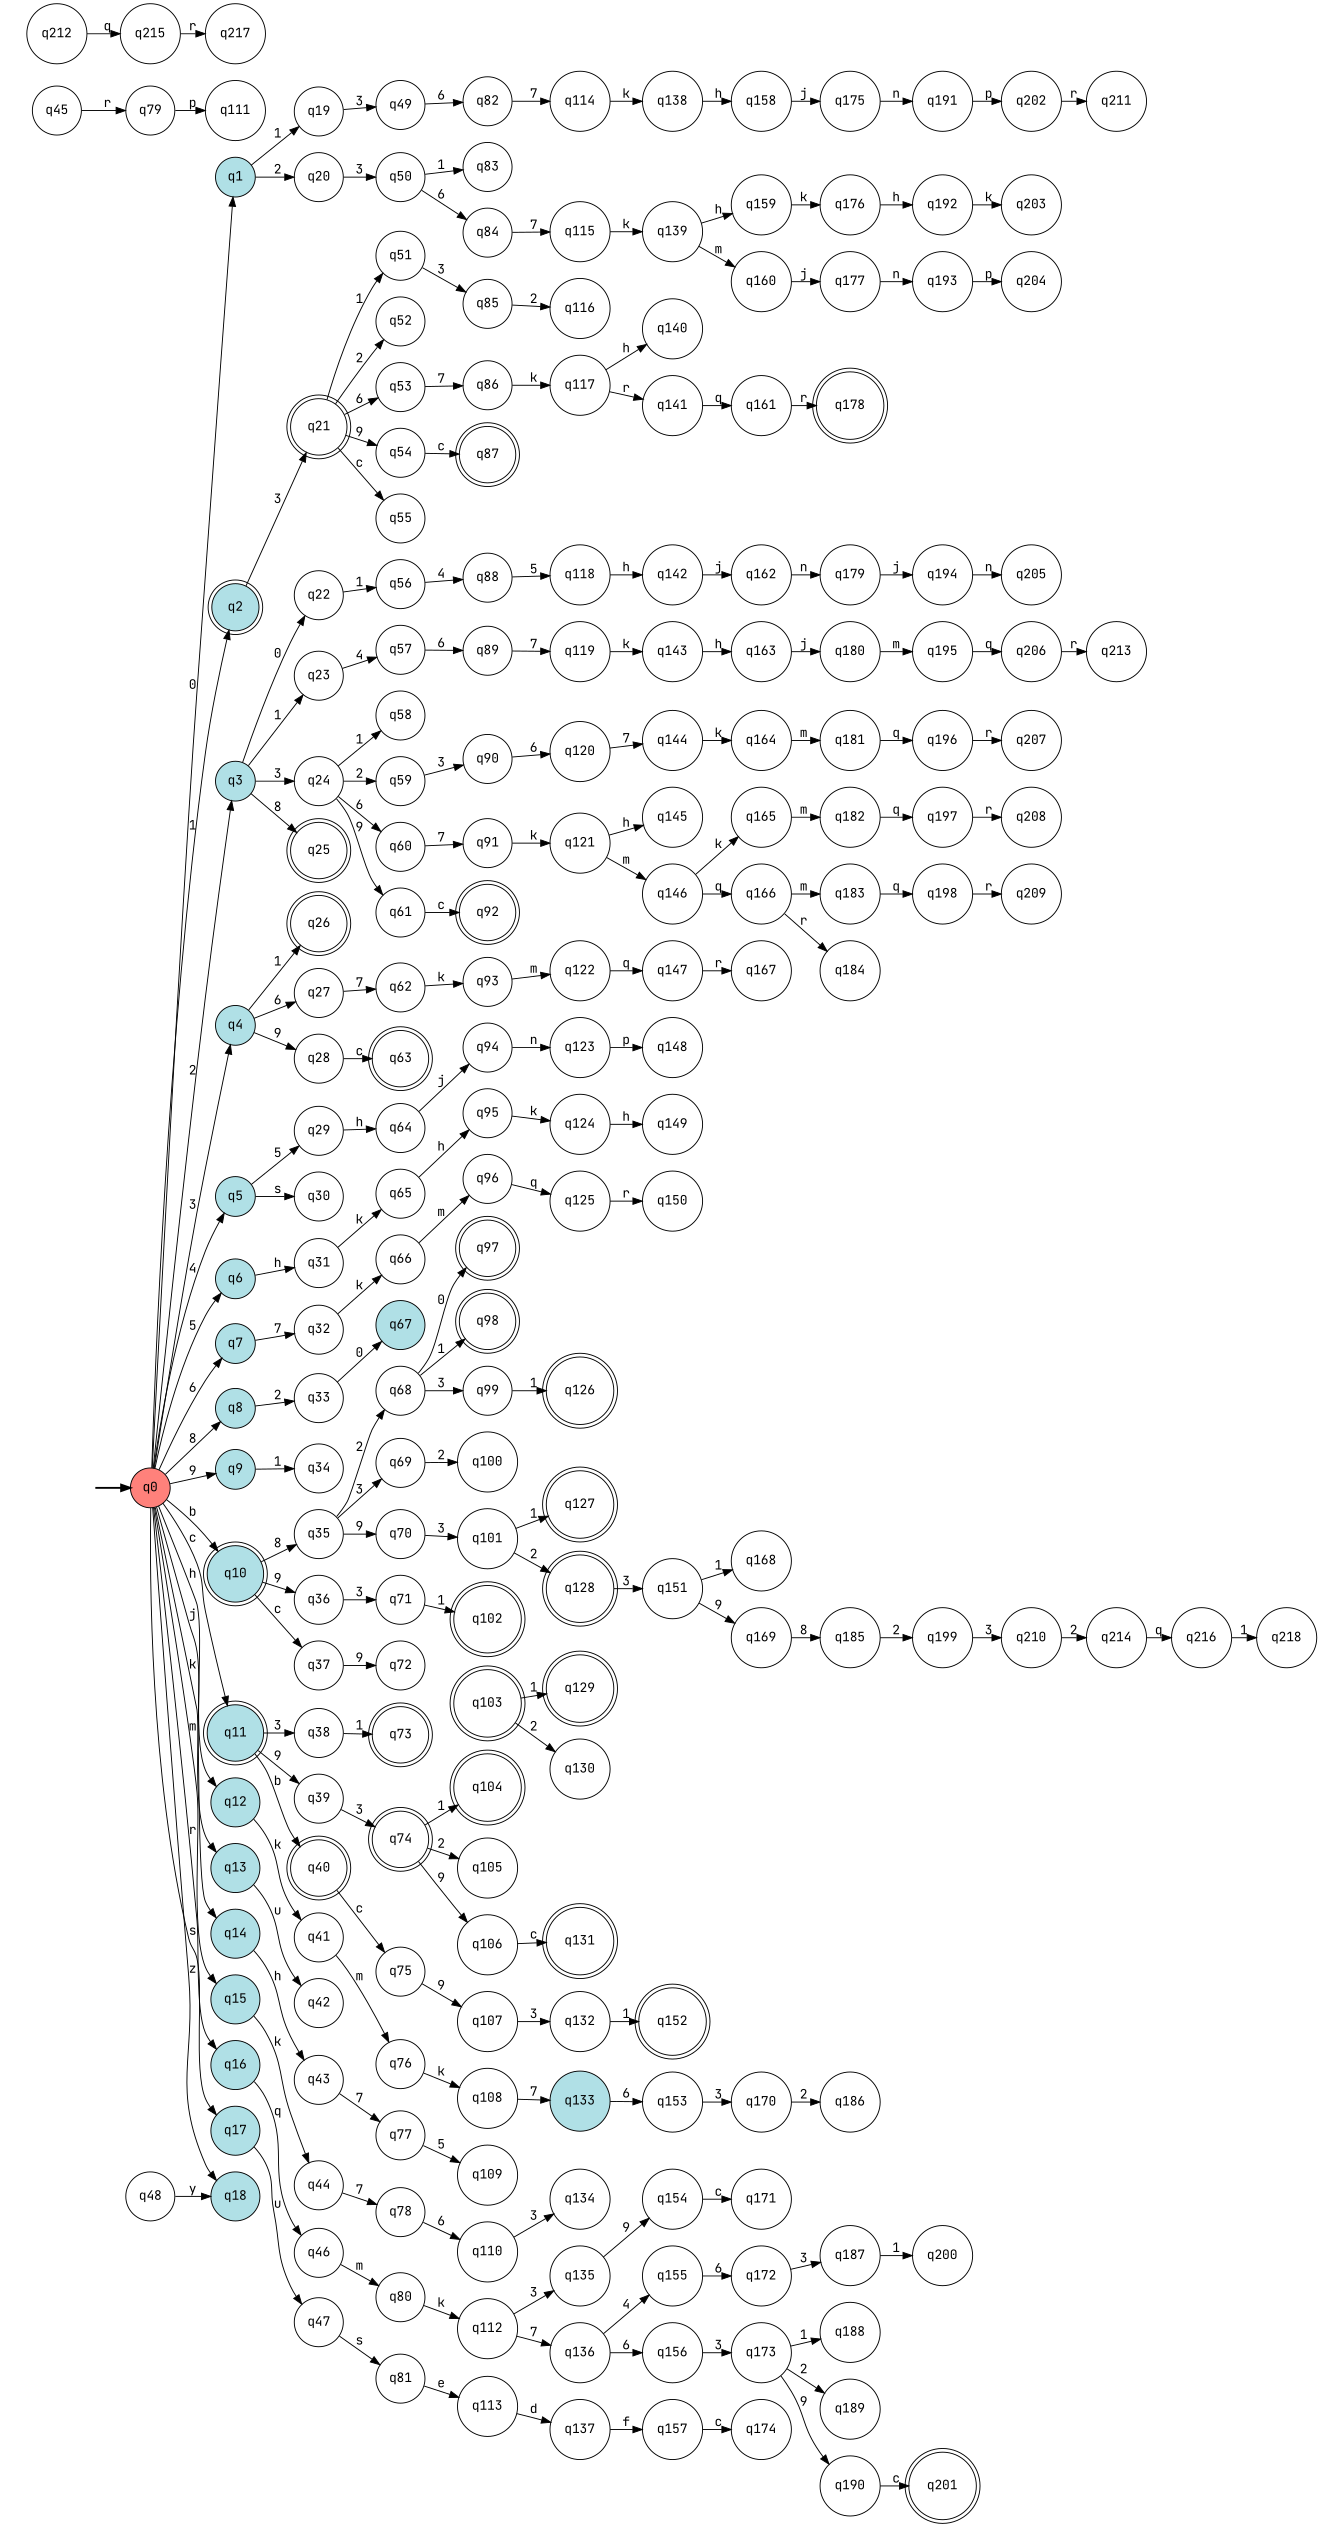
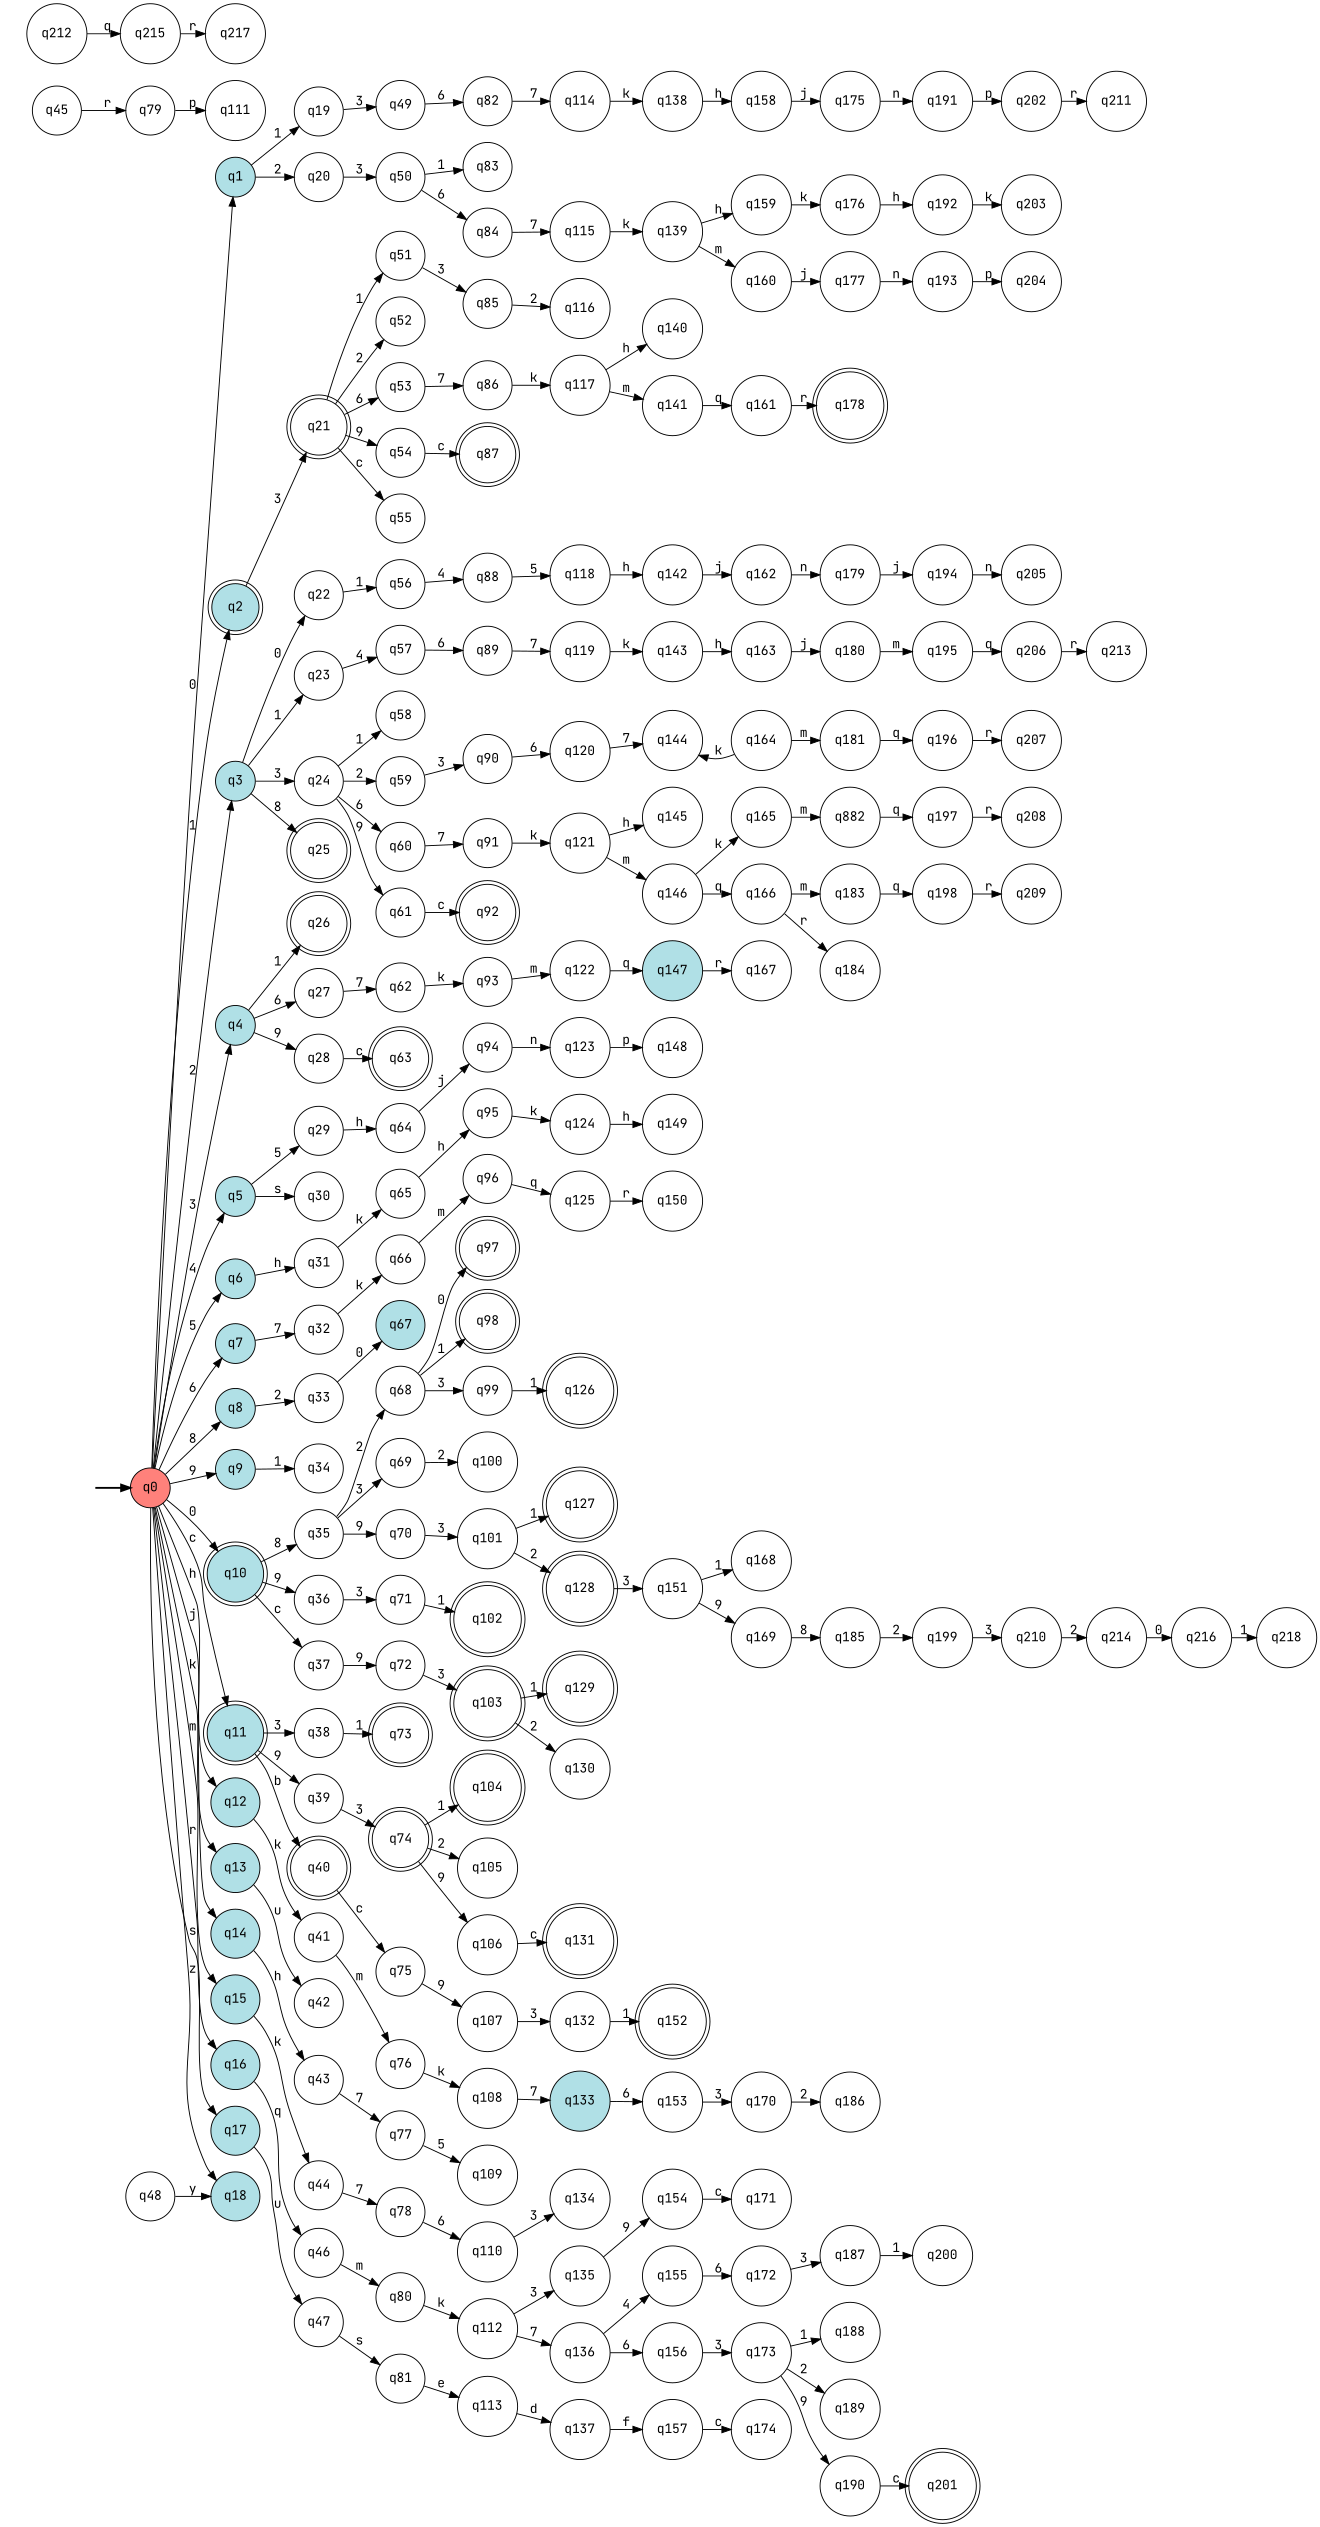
(626, 388) -> (626, 388)
(712, 740) -> (721, 758)
(850, 817) -> (850, 817)
(673, 971) -> (673, 971)
(193, 1512) -> (193, 1512)
(1159, 1631) -> (1159, 1631)
none -> (436, 1681)
